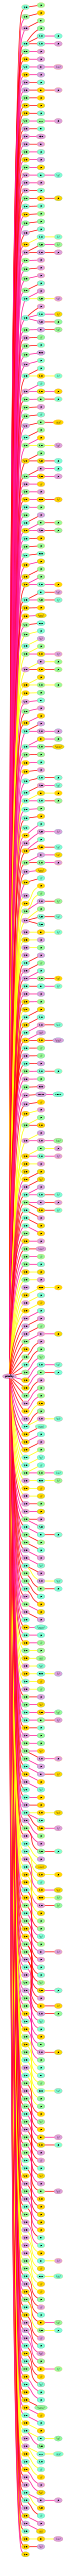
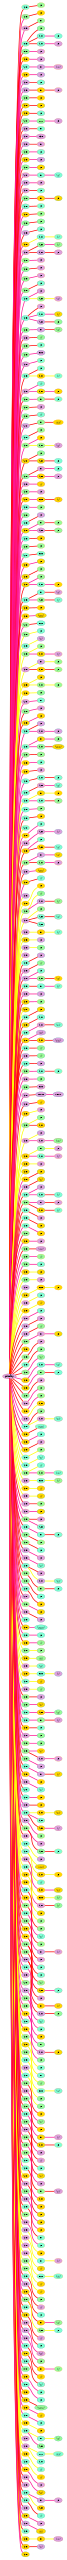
(58, 1094) -> (58, 1094)
